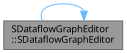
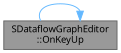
(63, 35) -> (60, 35)
